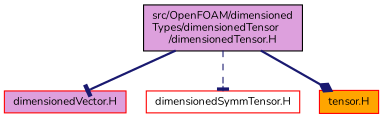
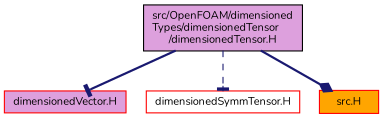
(349, 102) -> (349, 102)
